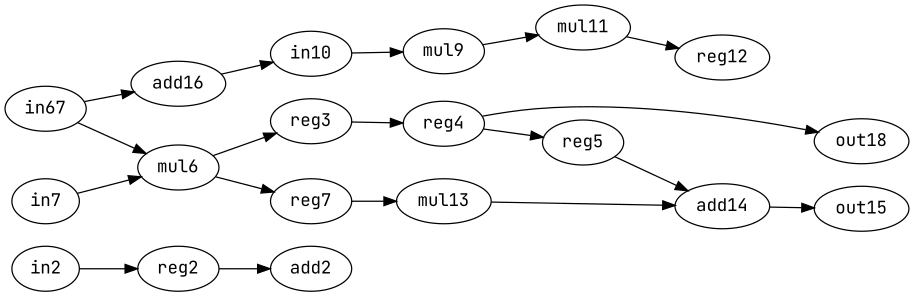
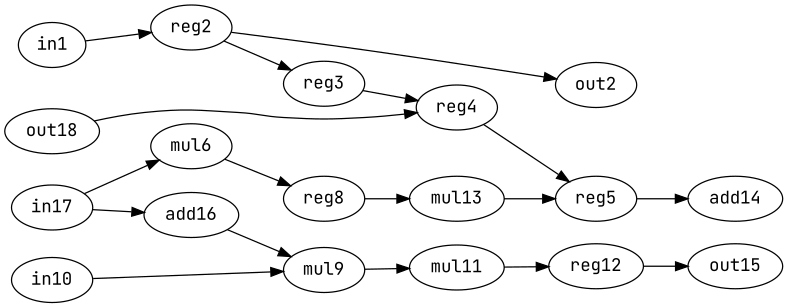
(241, 70) -> (253, 241)
(46, 109) -> (52, 208)
(645, 109) -> (249, 113)
(239, 146) -> (252, 53)
(46, 201) -> none
(311, 201) -> (324, 199)
(577, 204) -> (523, 199)
(785, 207) -> (659, 266)
(46, 269) -> (52, 45)
(311, 269) -> (596, 85)
